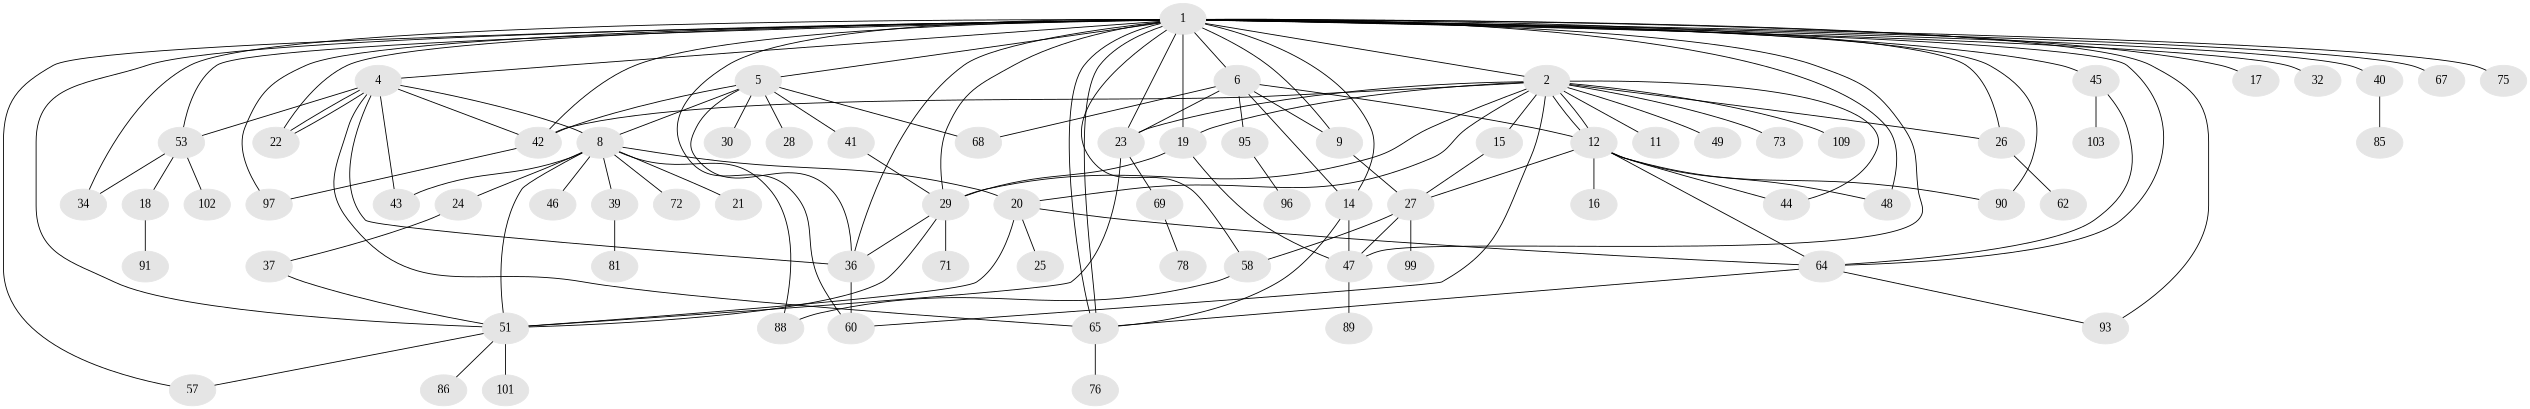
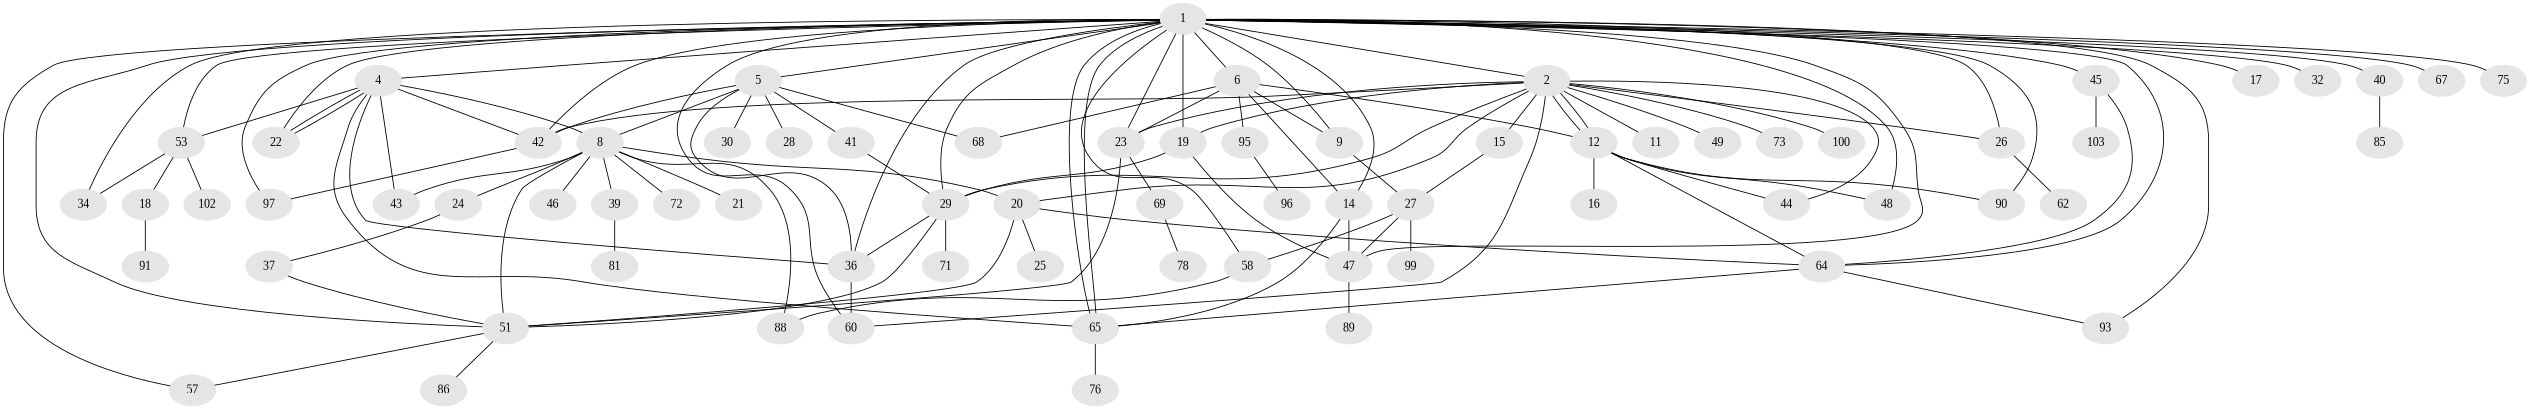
(1842, 143) -> (1842, 143)
(1502, 174) -> none
(506, 390) -> none
